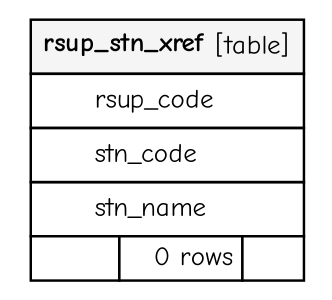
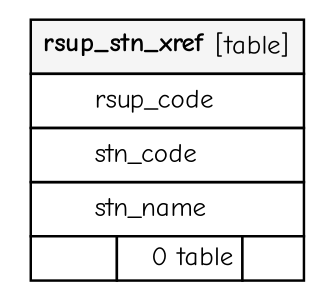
(194, 257) -> (193, 257)
